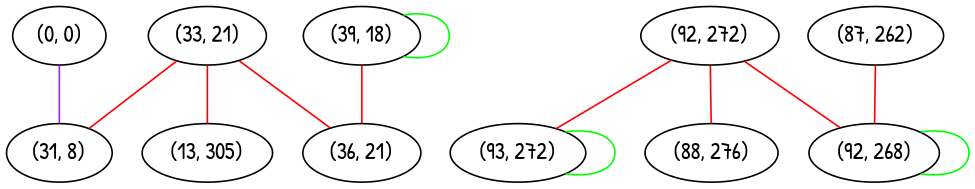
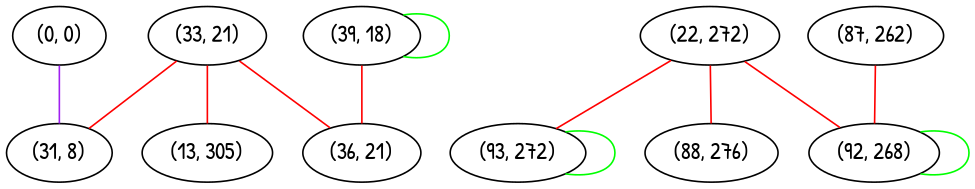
(710, 36) -> (710, 36)
